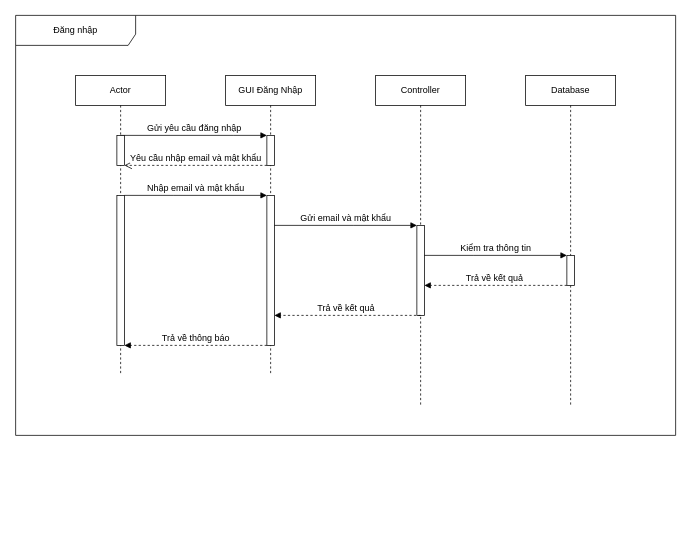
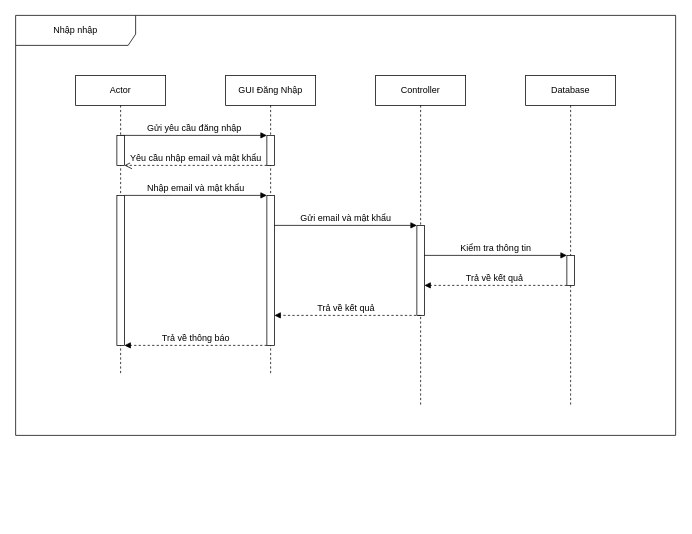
(75, 30) -> (75, 30)
